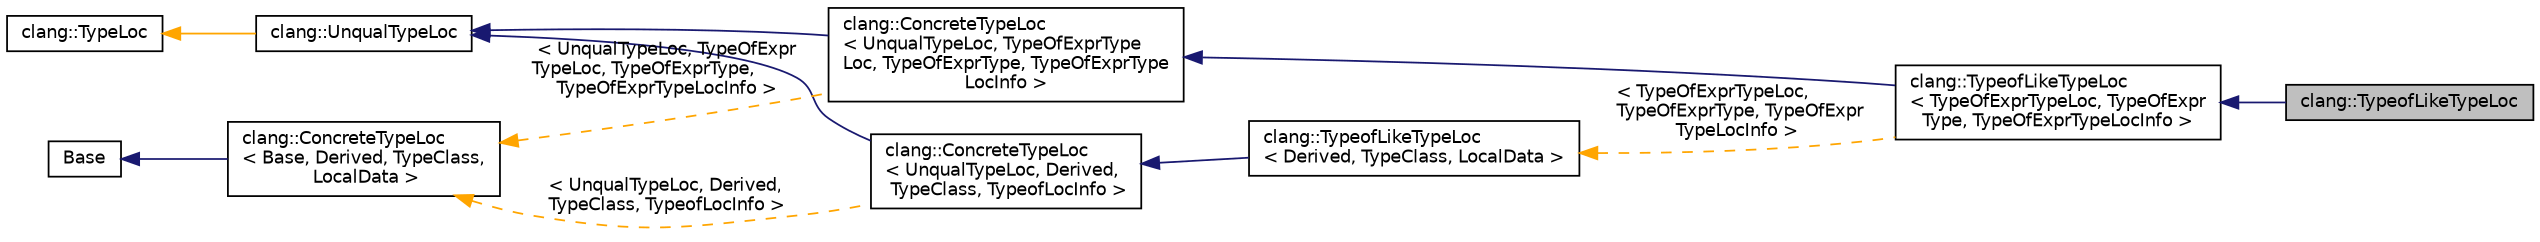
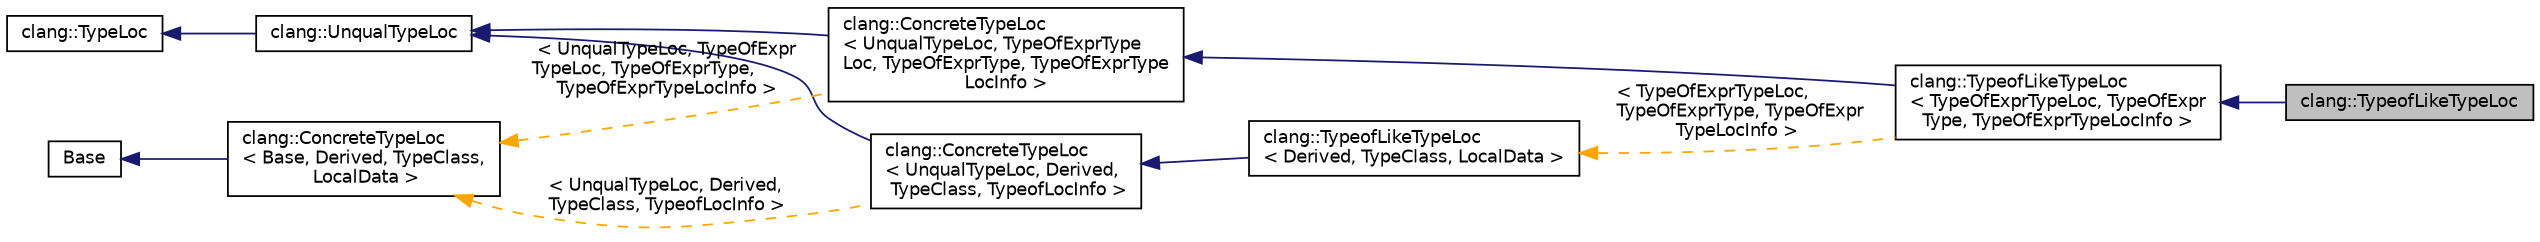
(218, 34) -> (218, 34)
